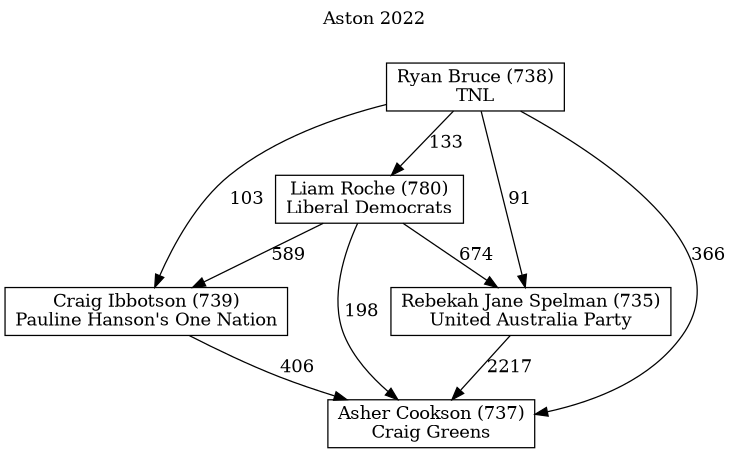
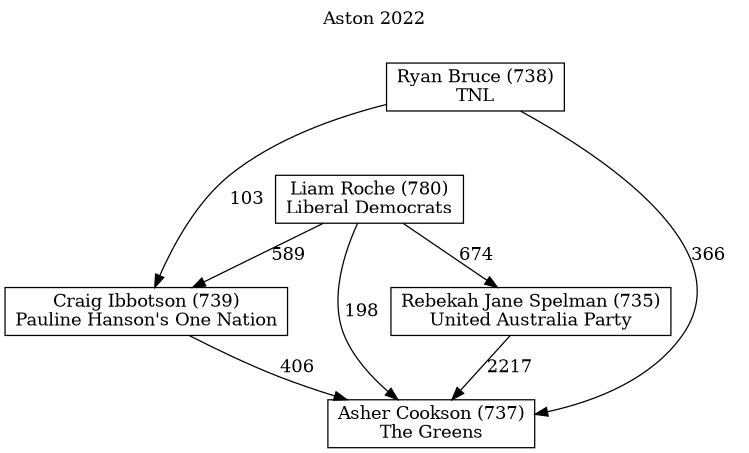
(427, 138) -> none
(502, 193) -> none
(431, 424) -> (431, 424)
